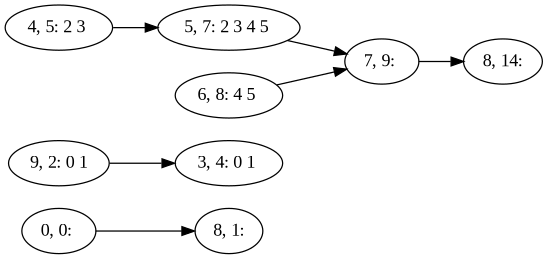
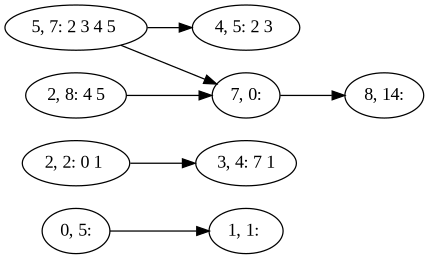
(129, 28) -> (163, 28)
(382, 62) -> (246, 95)
(229, 95) -> (76, 95)
(59, 163) -> (76, 163)
(229, 163) -> (246, 163)
(59, 231) -> (76, 231)
(229, 231) -> (246, 231)
